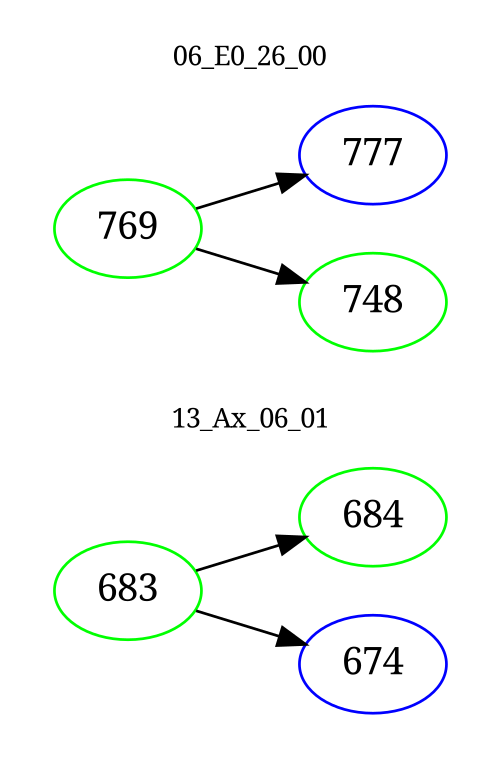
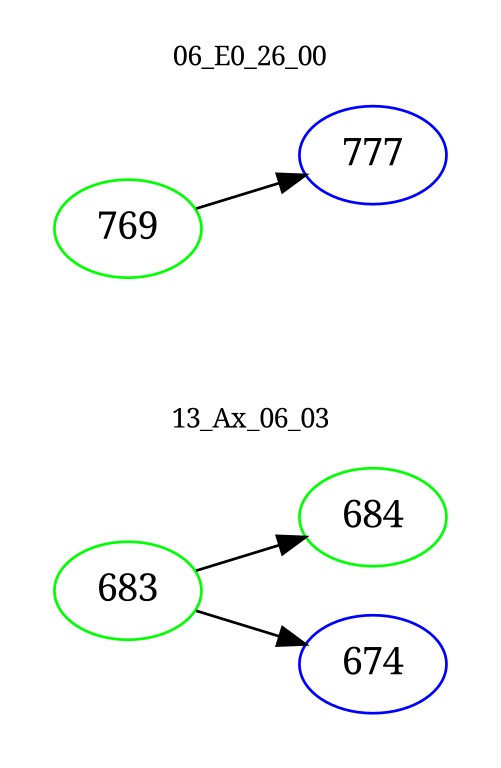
(373, 302) -> none
(250, 421) -> (250, 421)
